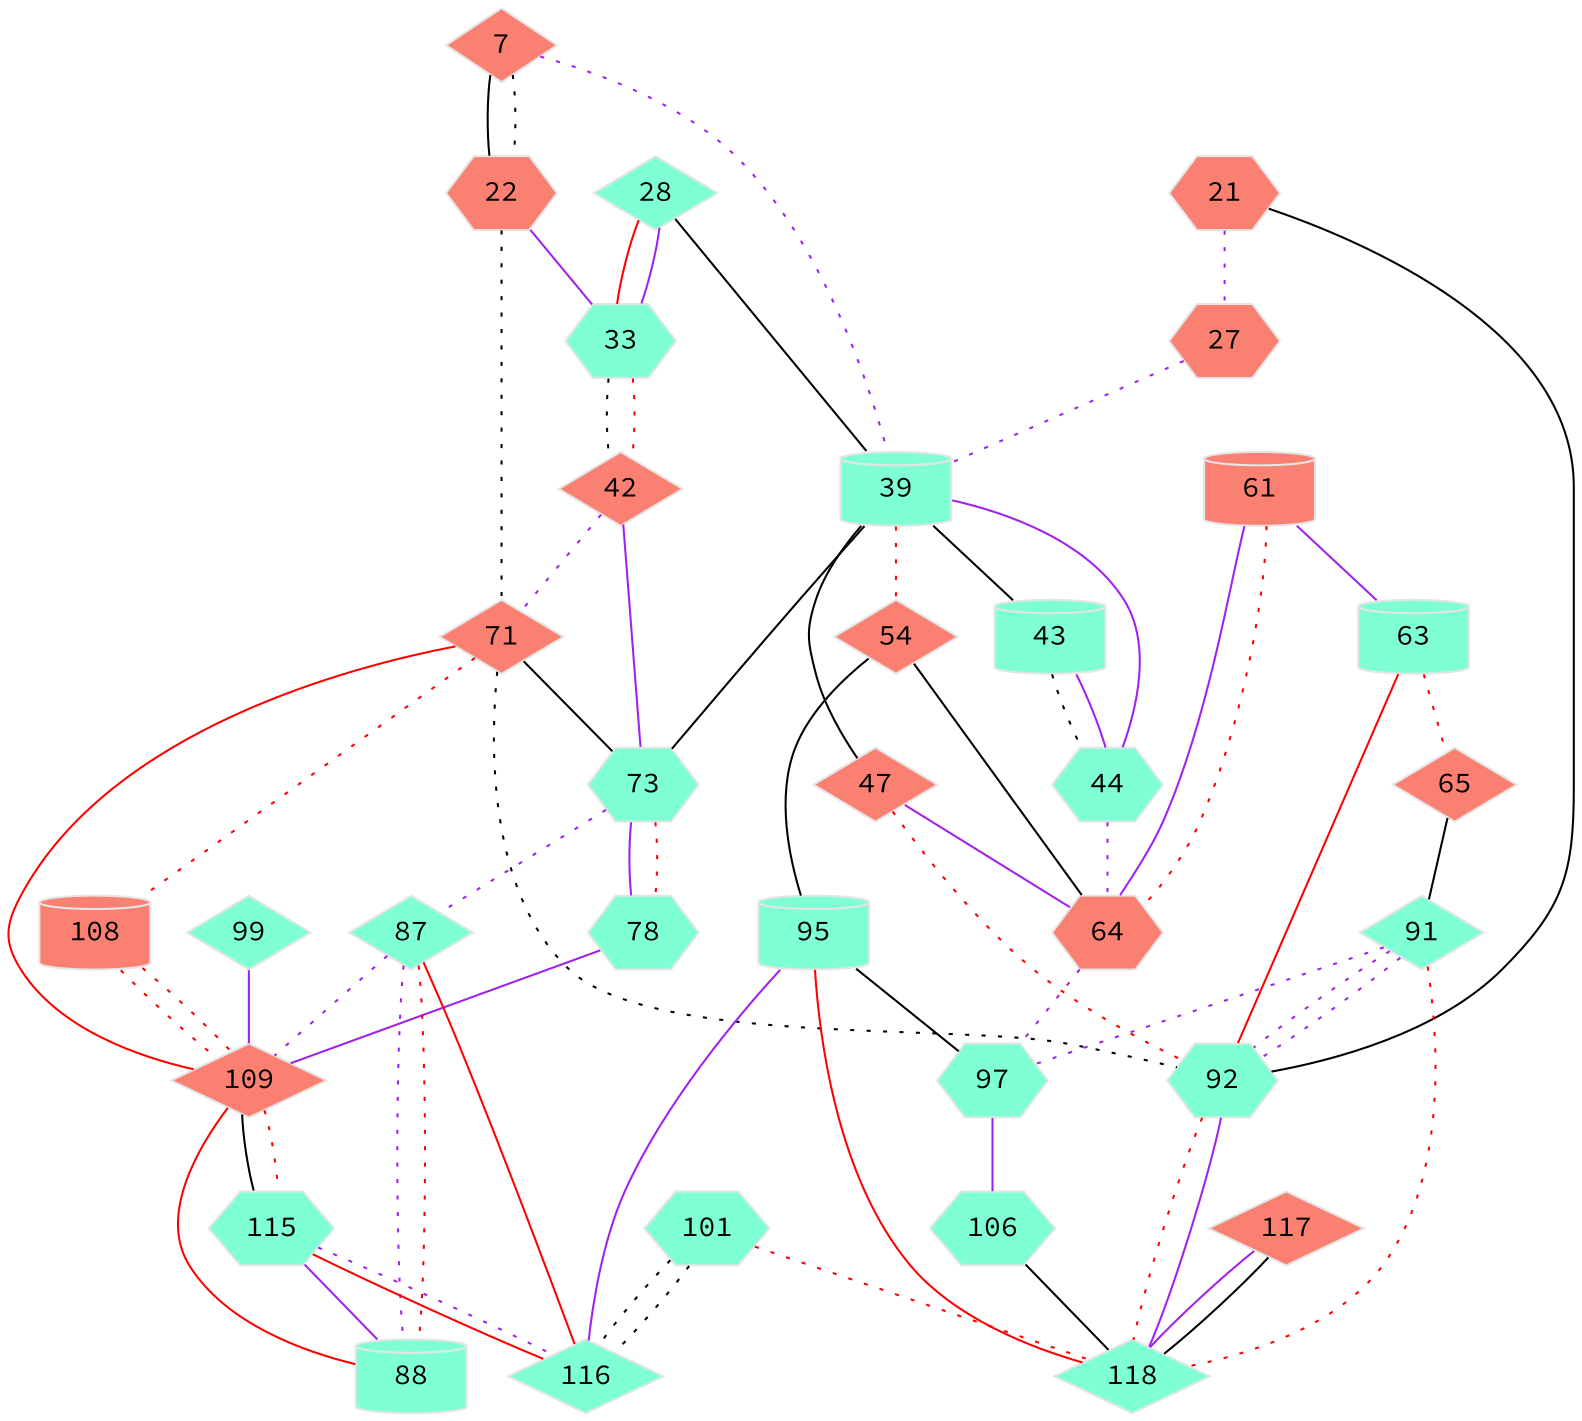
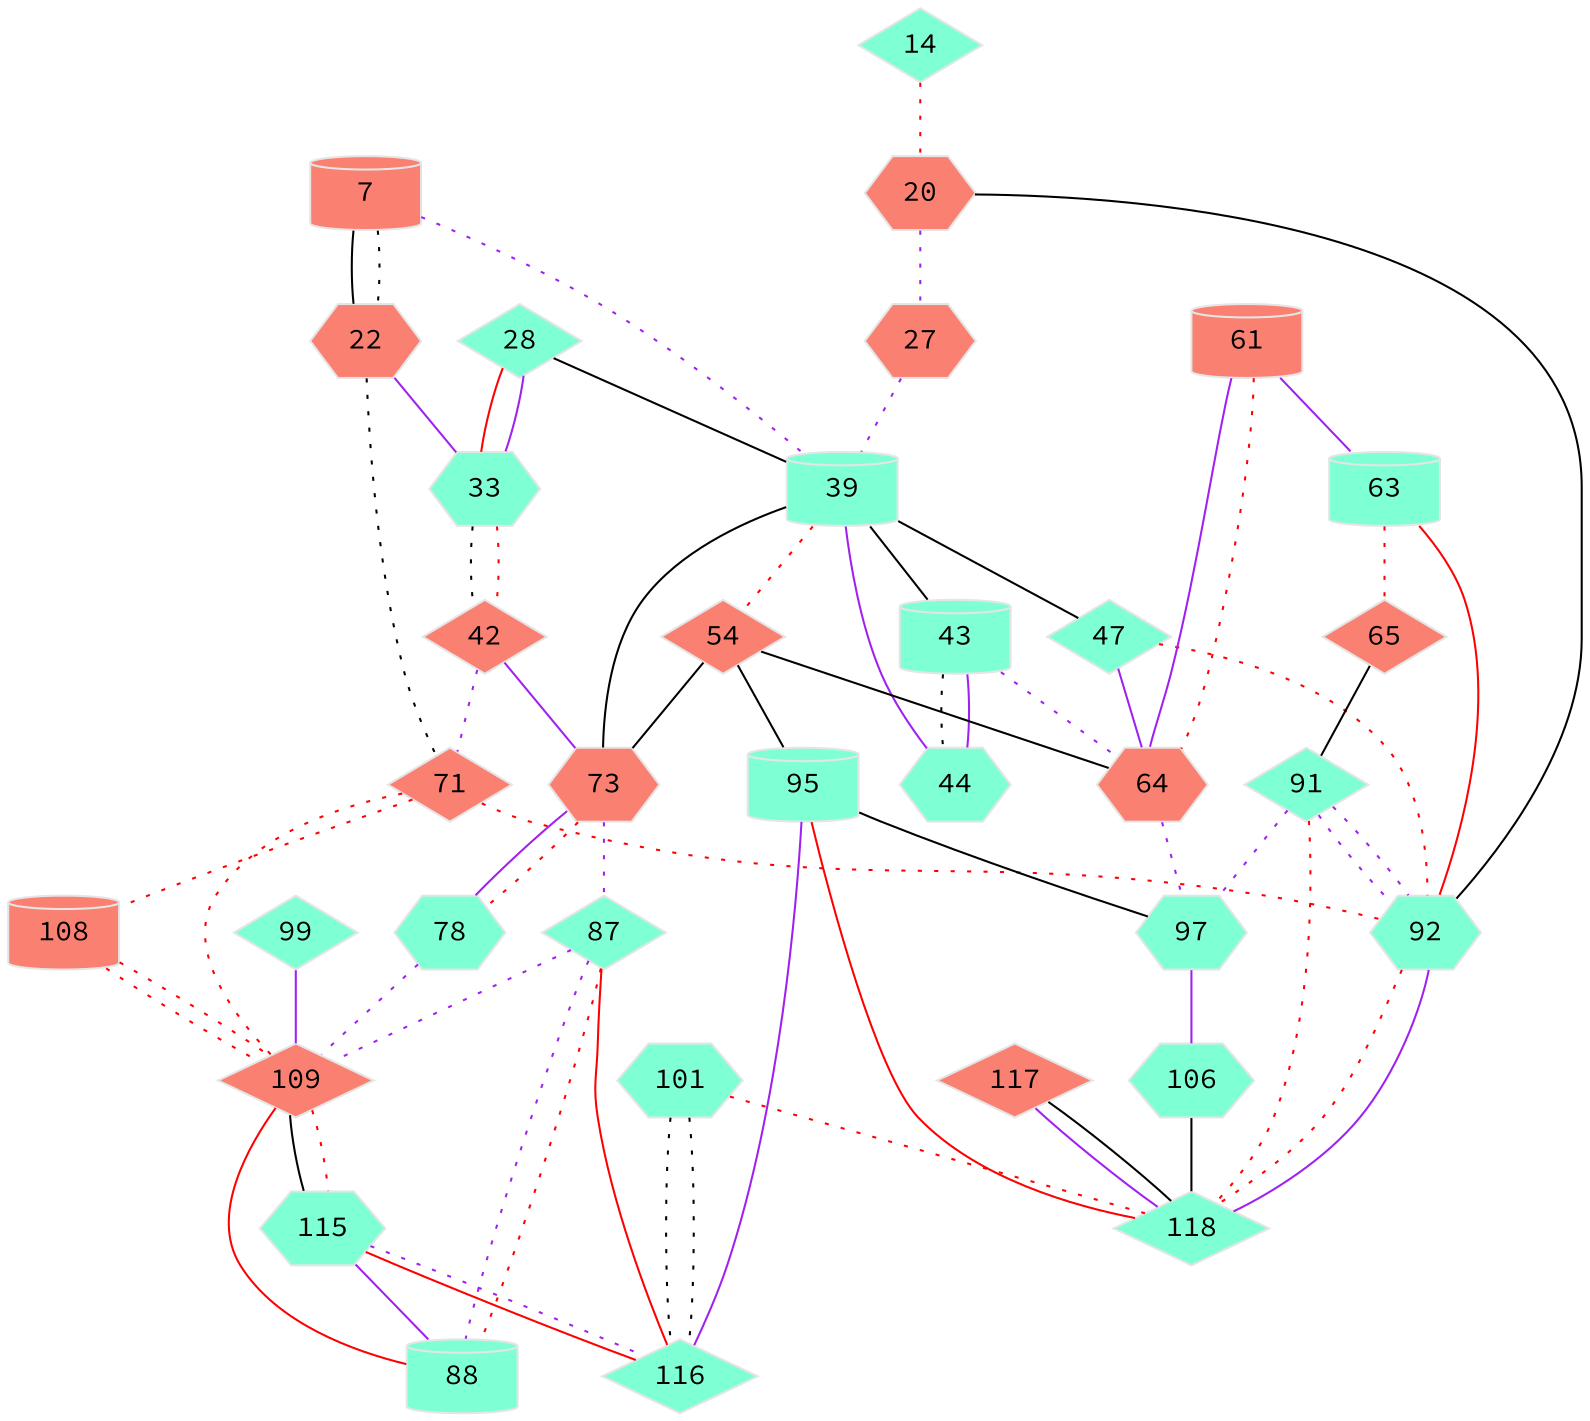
(502, 45) -> (366, 193)
none -> (920, 45)
(1225, 193) -> (920, 193)
(568, 706) -> (668, 705)
(643, 785) -> (604, 785)
(875, 785) -> (1109, 637)
(94, 806) -> (227, 881)
(1108, 859) -> (1059, 715)
(461, 1001) -> (370, 1009)
(712, 1018) -> (929, 871)
